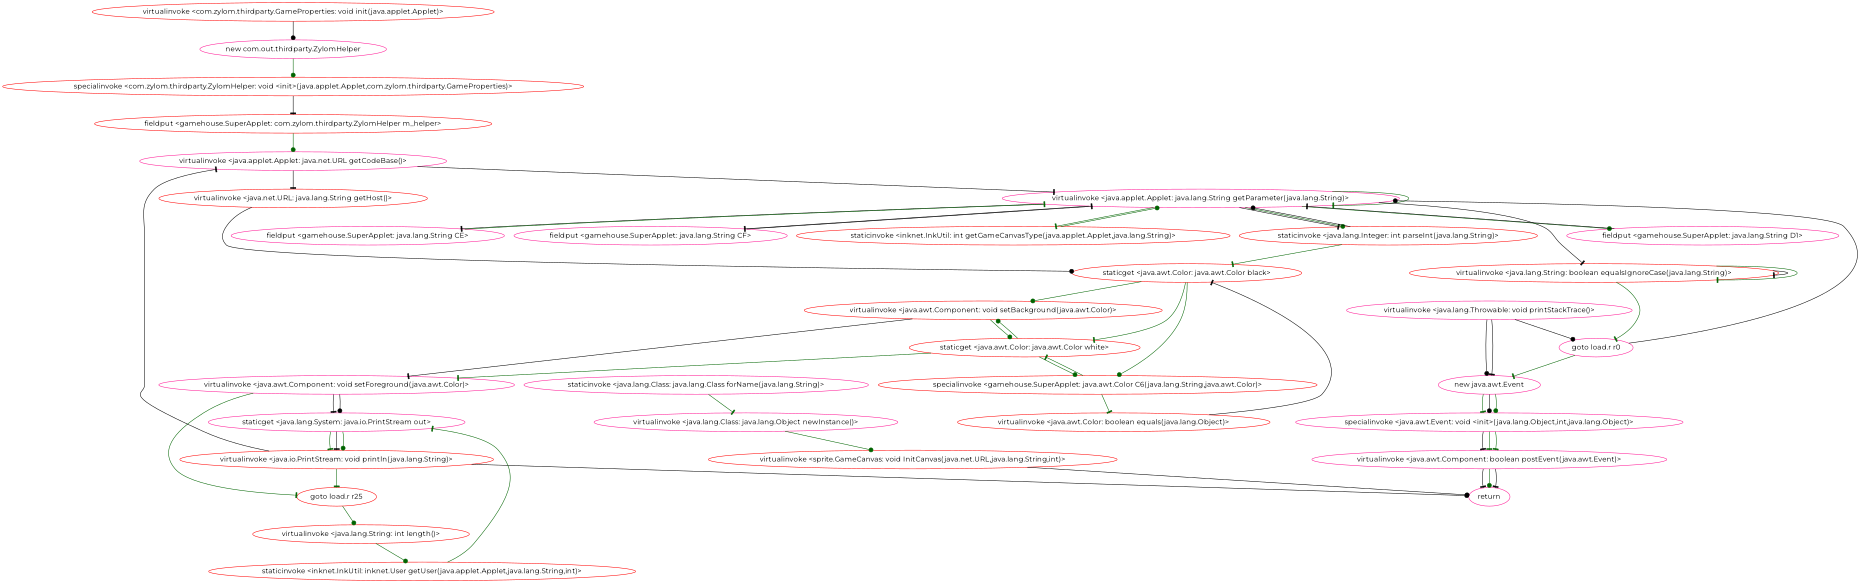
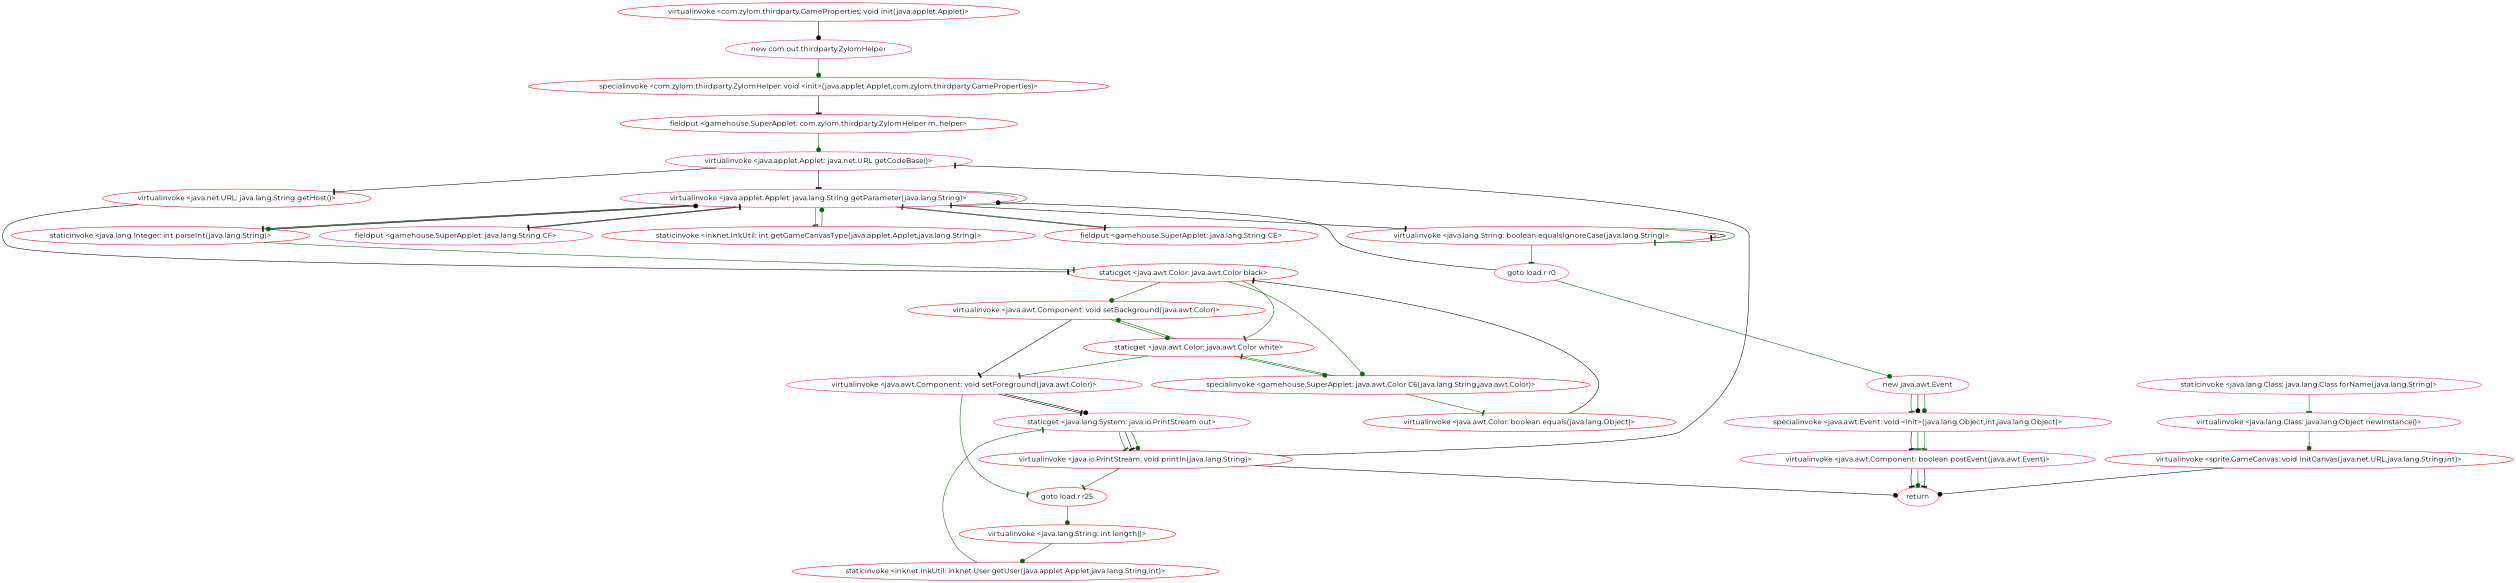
(368, 236) -> (1181, 236)
(1703, 236) -> none
(621, 264) -> (459, 265)
(1489, 310) -> none
(1545, 365) -> (1721, 328)
